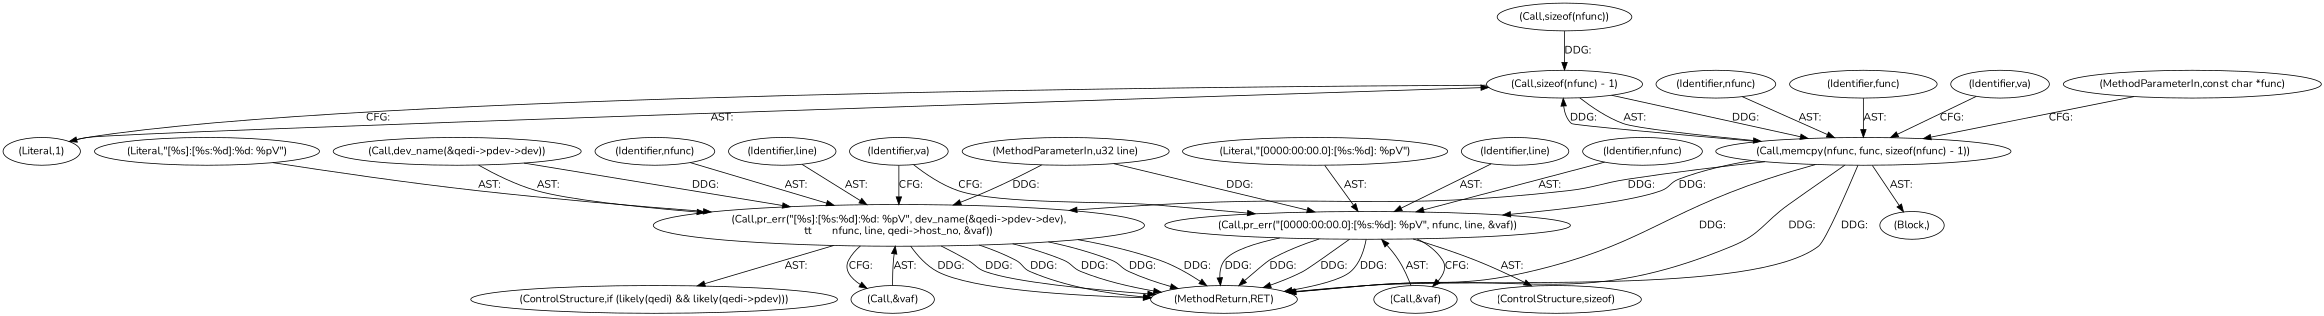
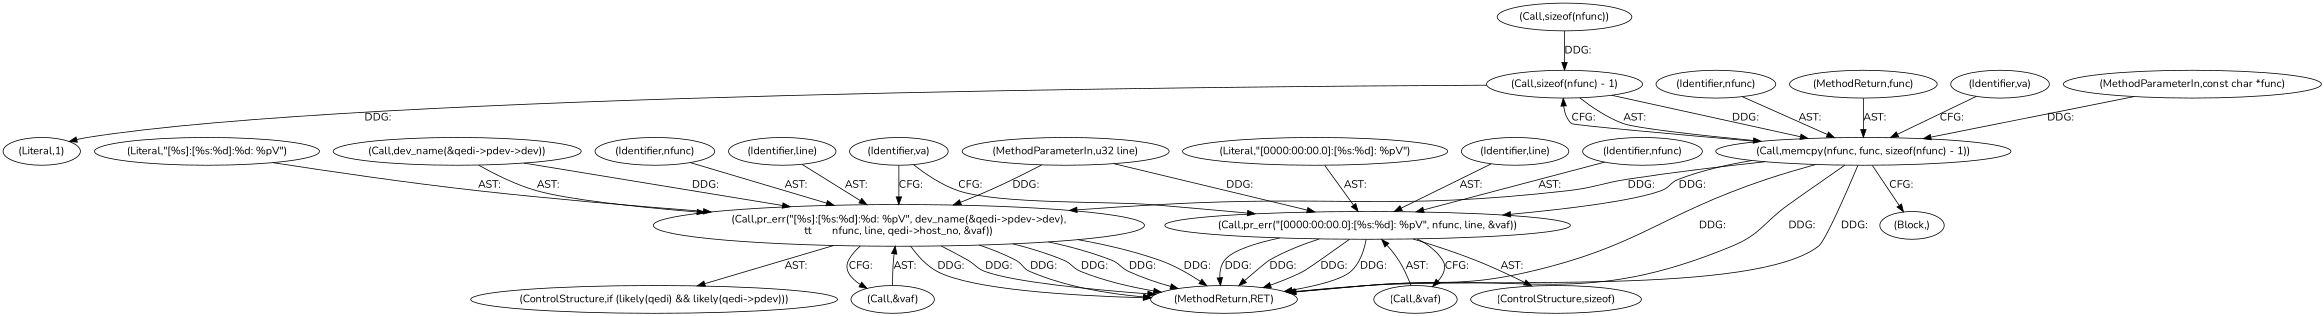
(1863, 84) -> (1863, 84)
(775, 111) -> none
(380, 118) -> (380, 118)
(1585, 118) -> (1585, 118)
(2062, 118) -> (2062, 118)
(1903, 185) -> (1903, 185)
